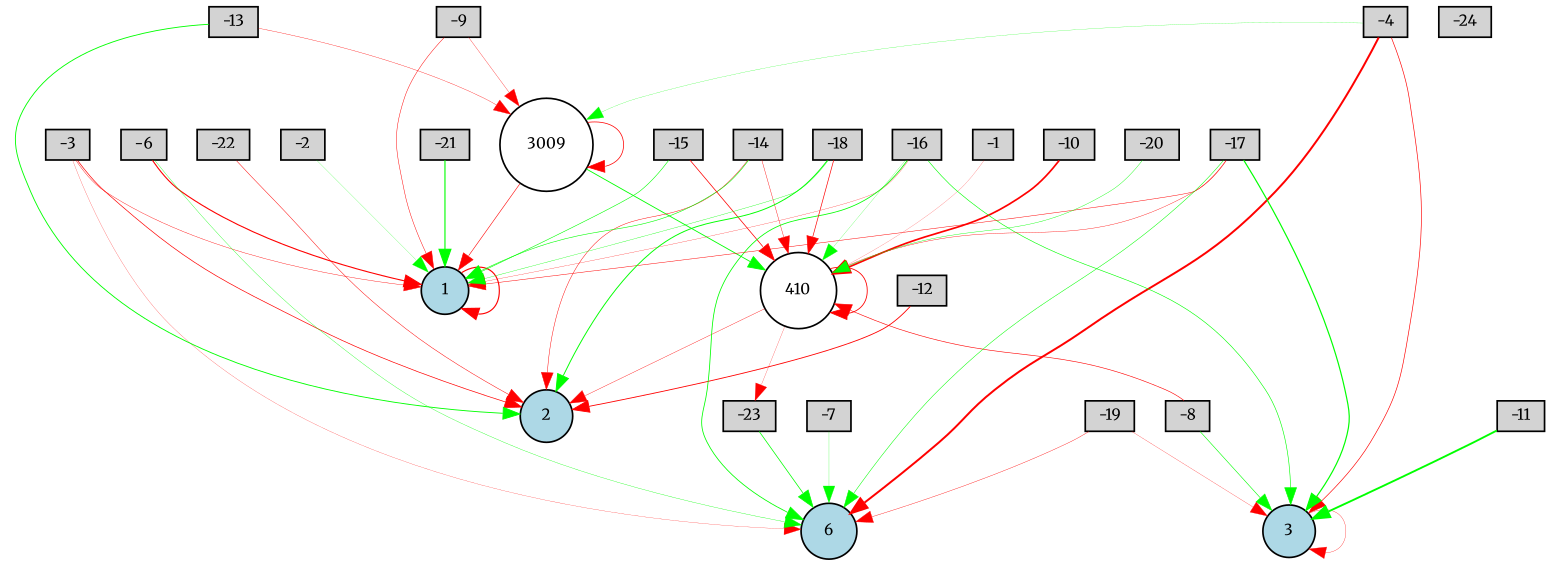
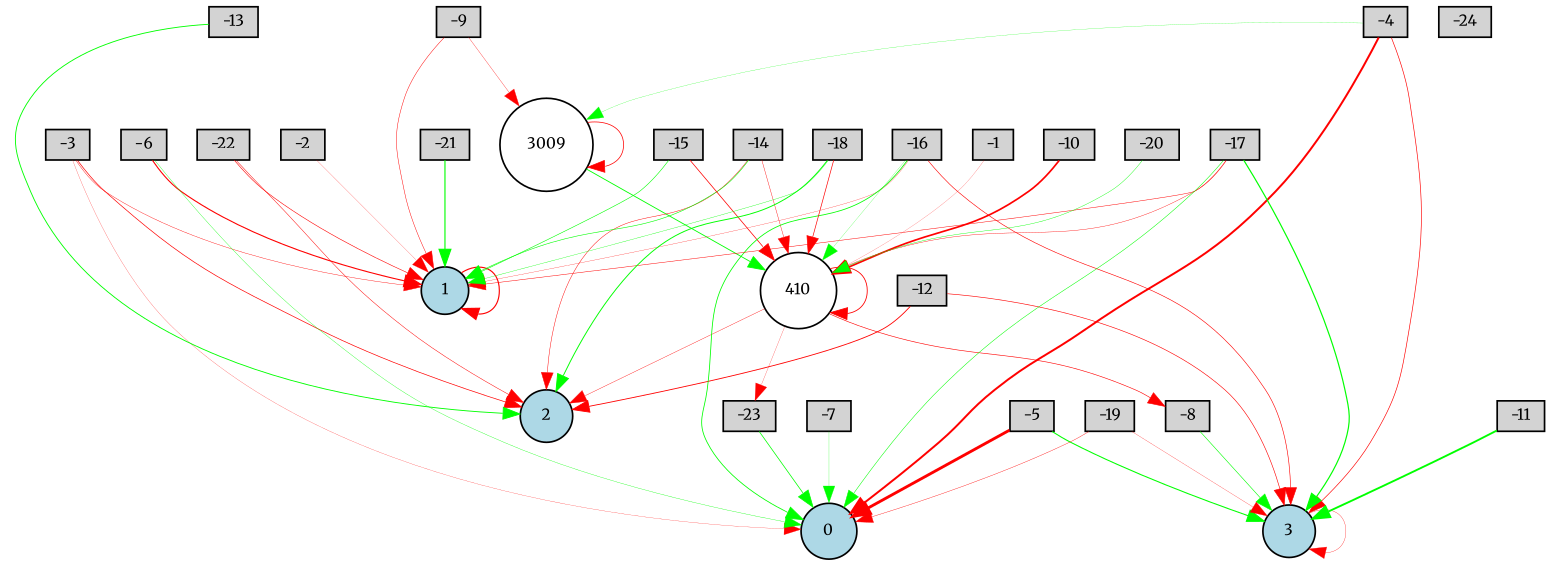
(380, 58) -> none
(366, 210) -> (366, 210)
(494, 220) -> (315, 225)
(1160, 295) -> (1160, 295)
none -> (1147, 341)
(1018, 354) -> (999, 355)
none -> (1032, 416)
(829, 531) -> (829, 531)
